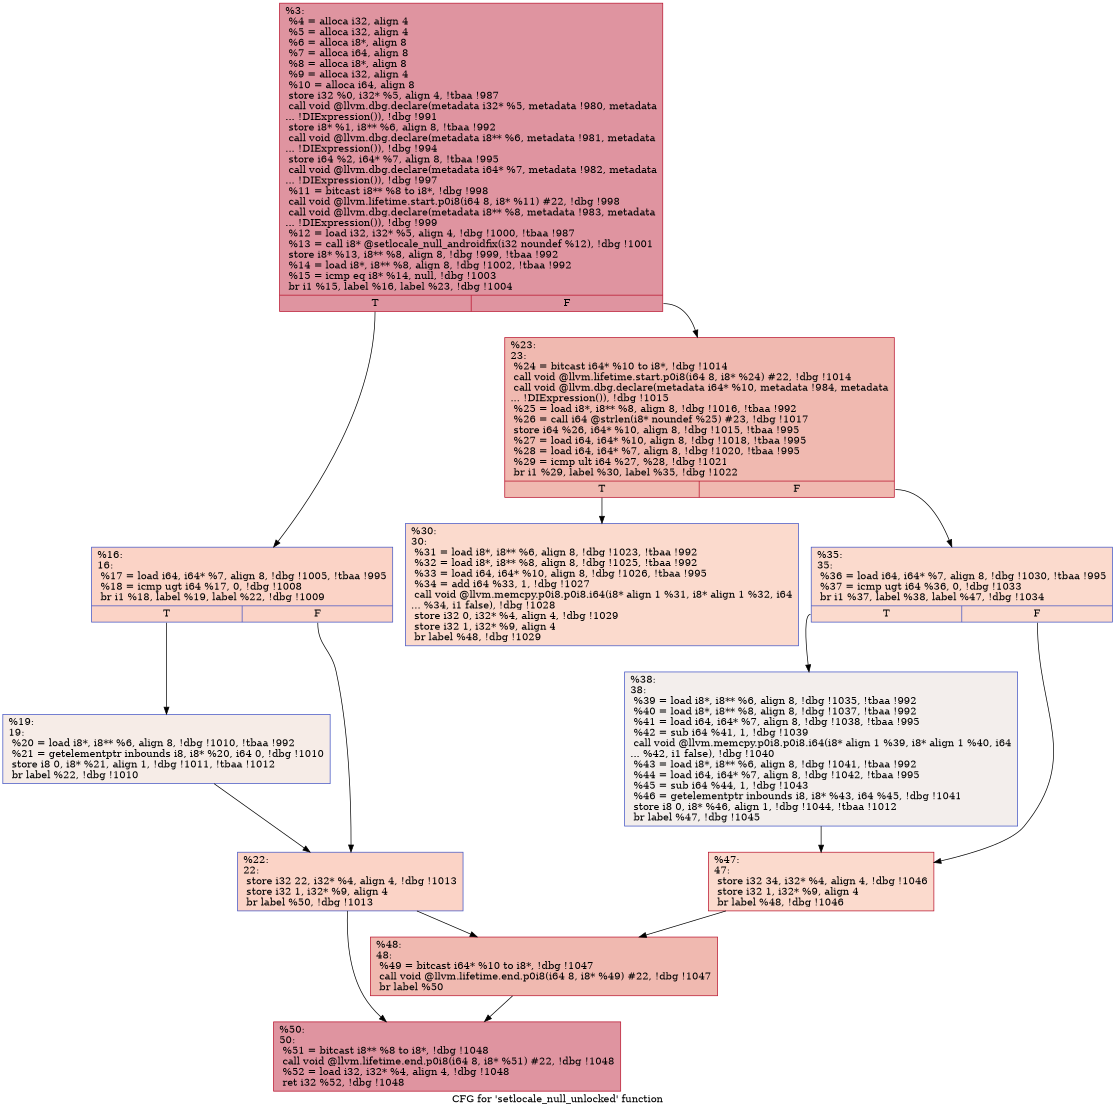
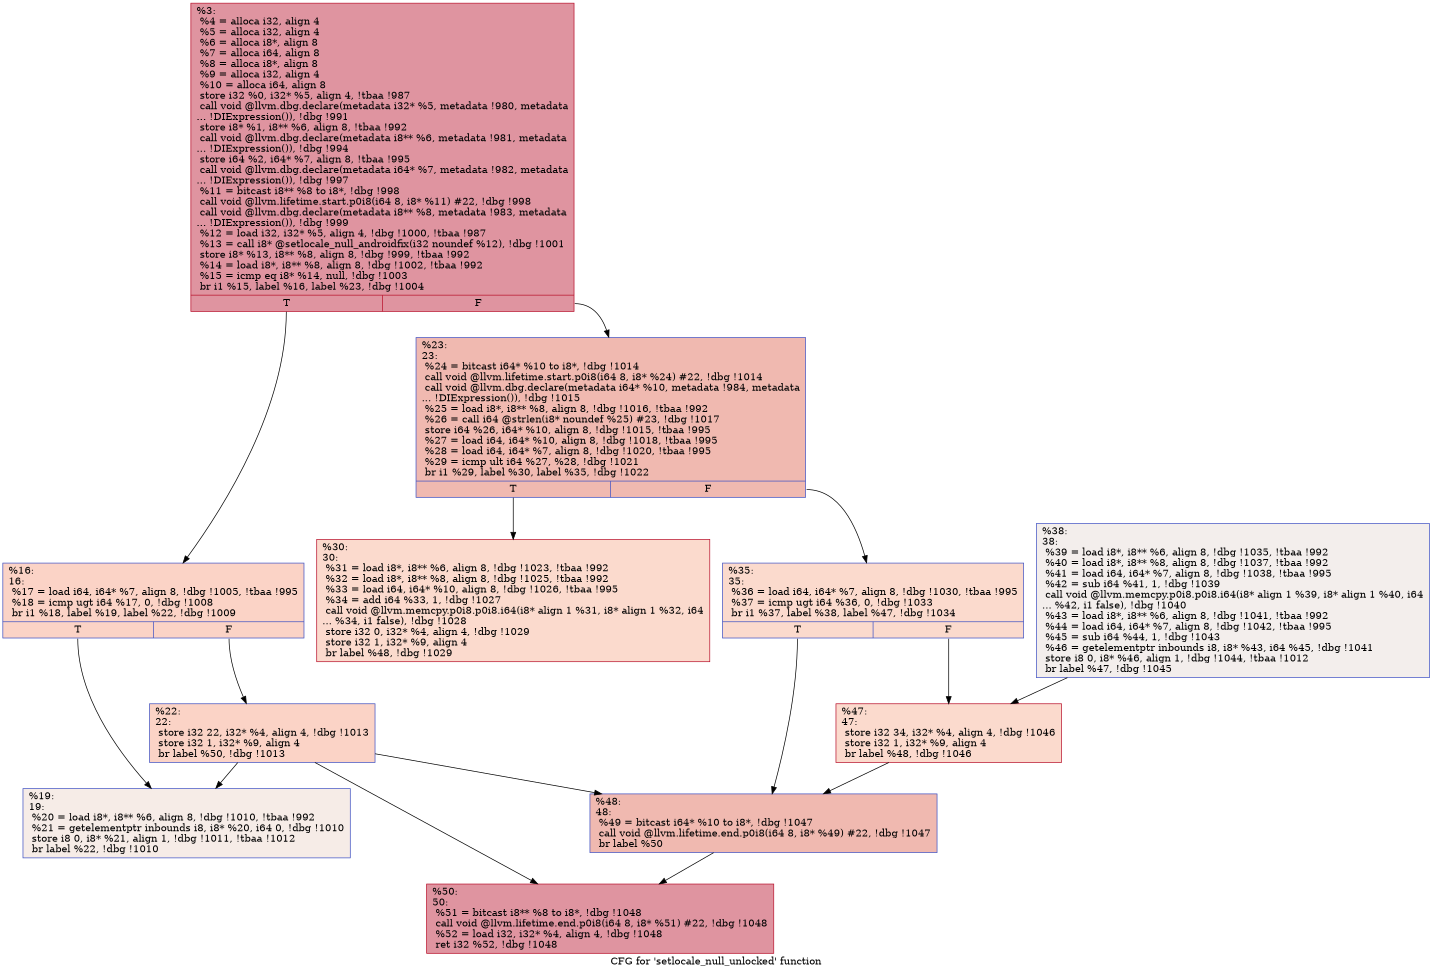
(700, 417) -> (611, 417)
(602, 585) -> (513, 601)
(806, 639) -> (790, 714)
(259, 816) -> (229, 773)
(544, 966) -> (763, 823)
